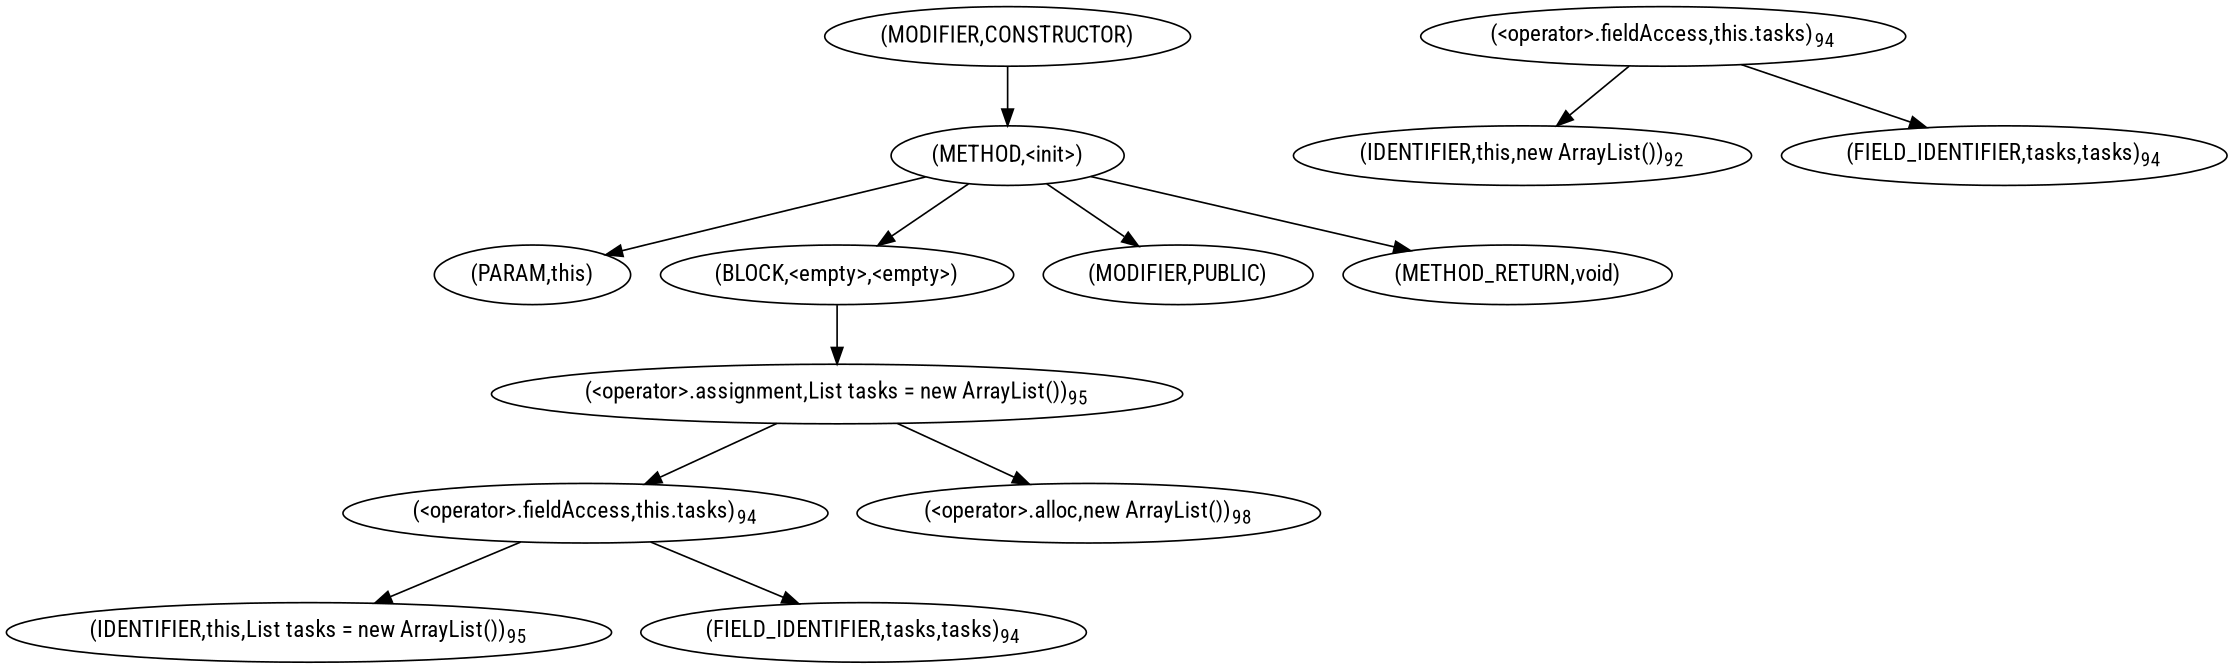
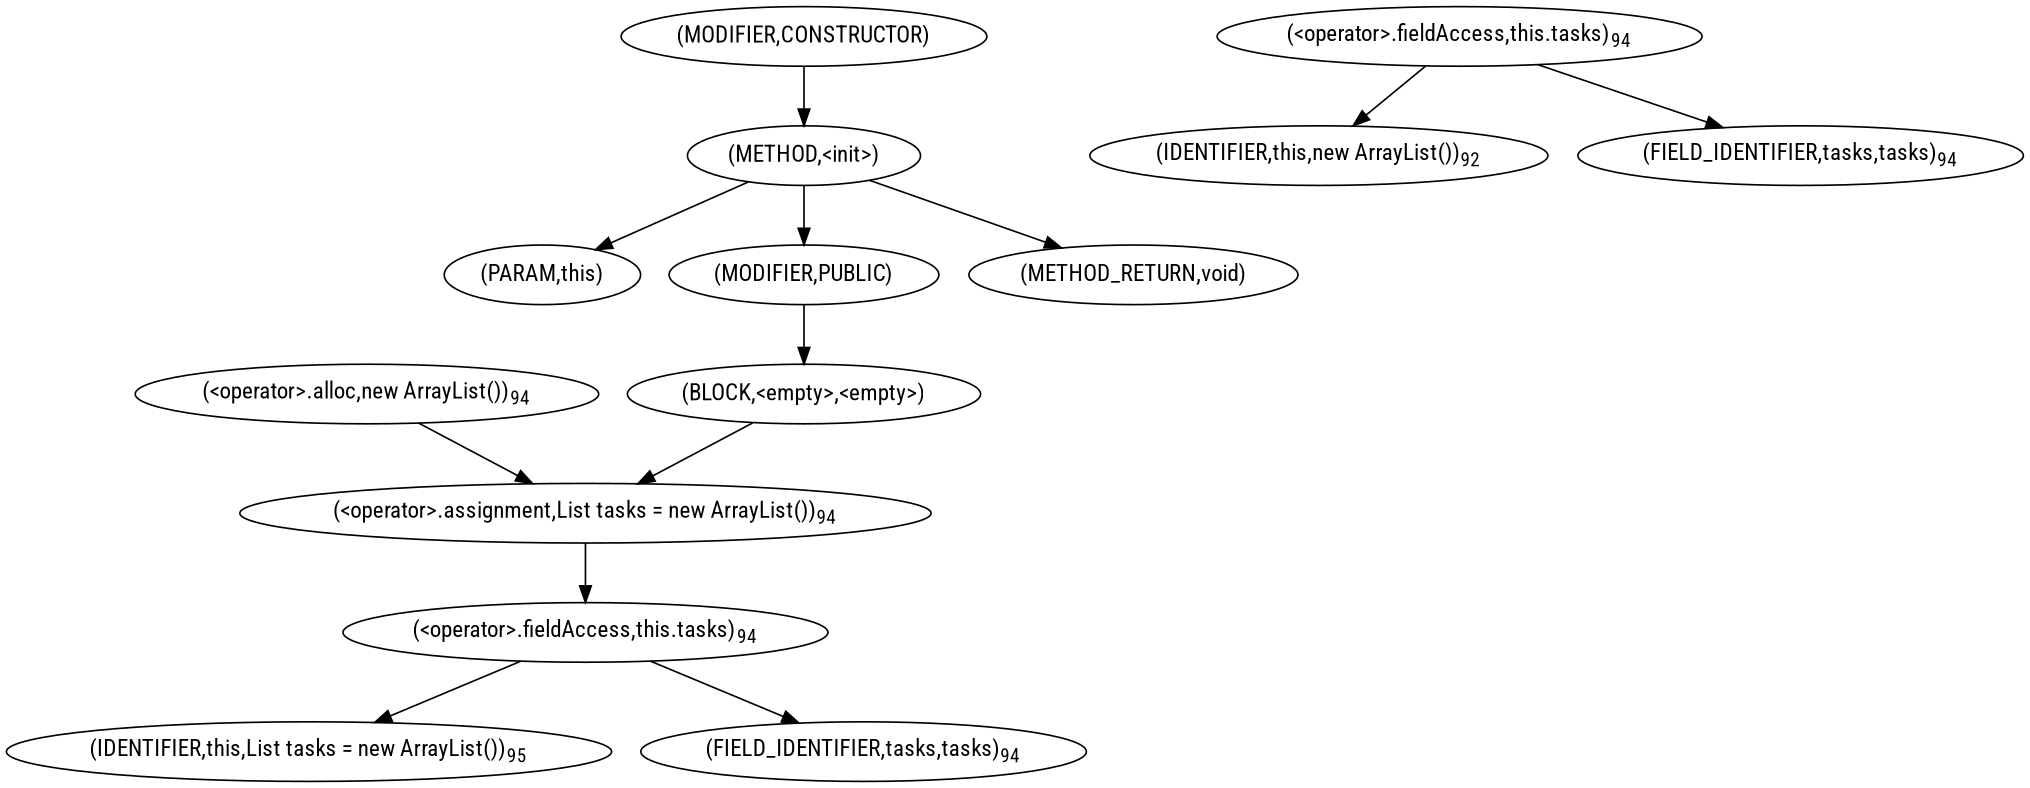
(930, 210) -> (804, 326)
(1079, 392) -> (827, 511)
(956, 450) -> (468, 449)
(1243, 511) -> (521, 392)
